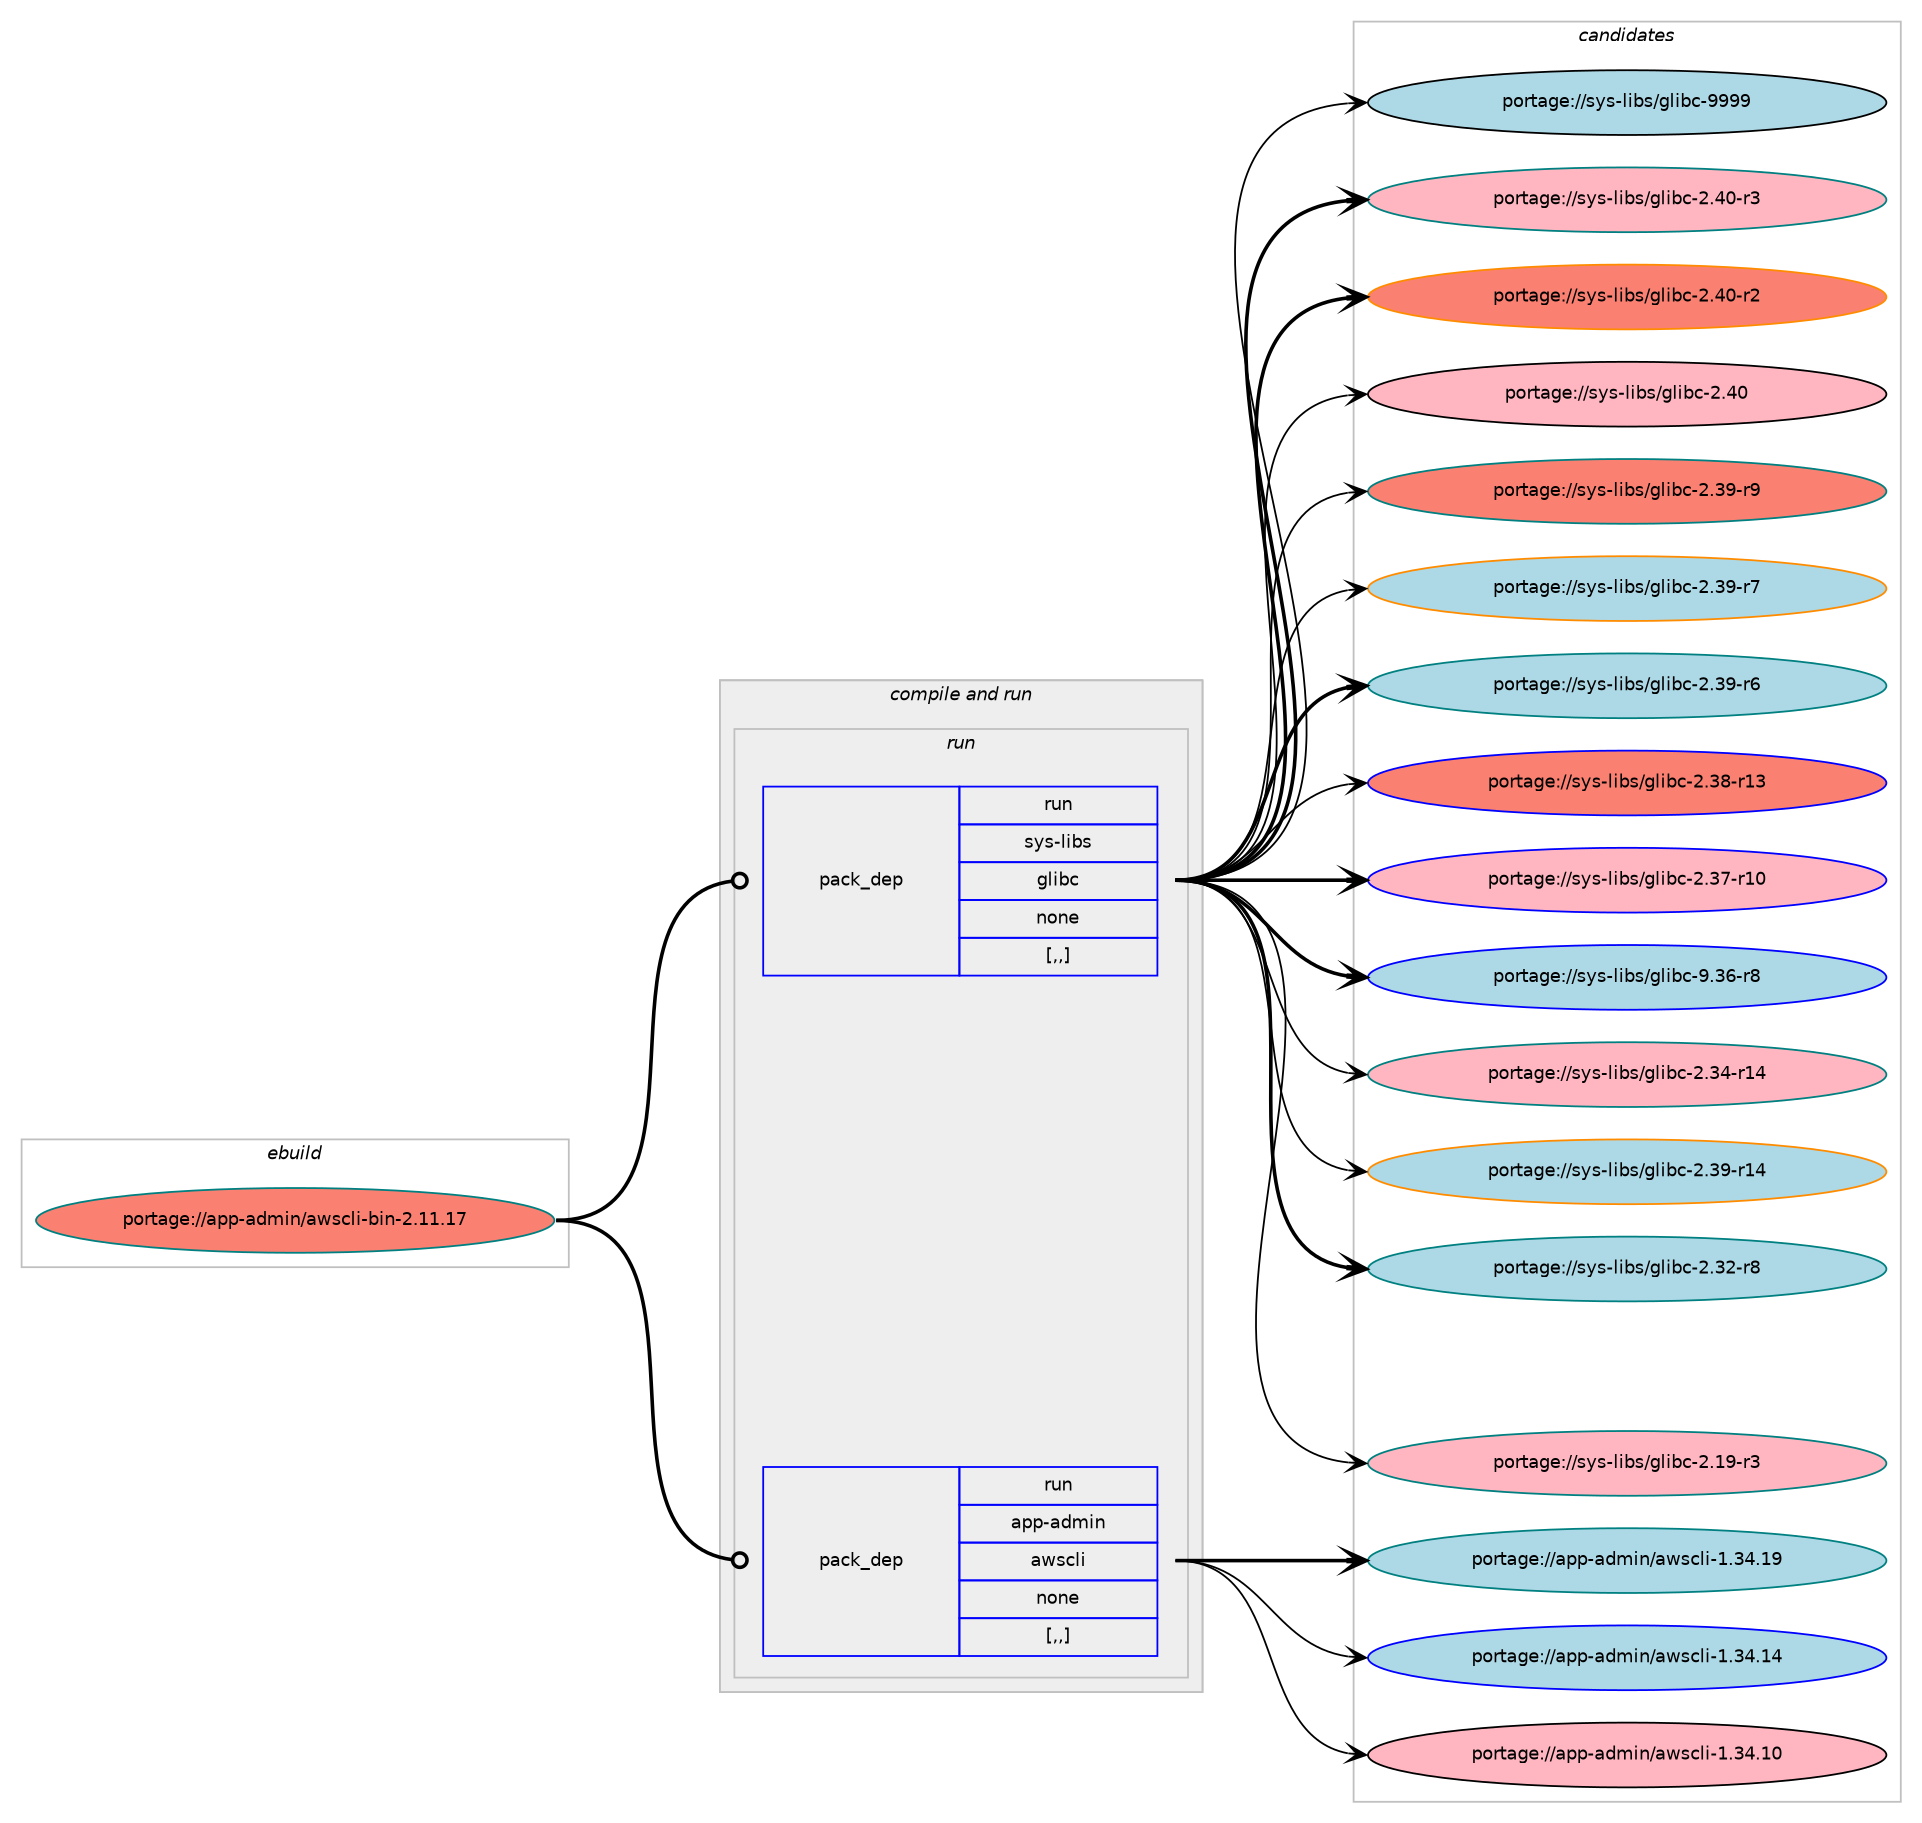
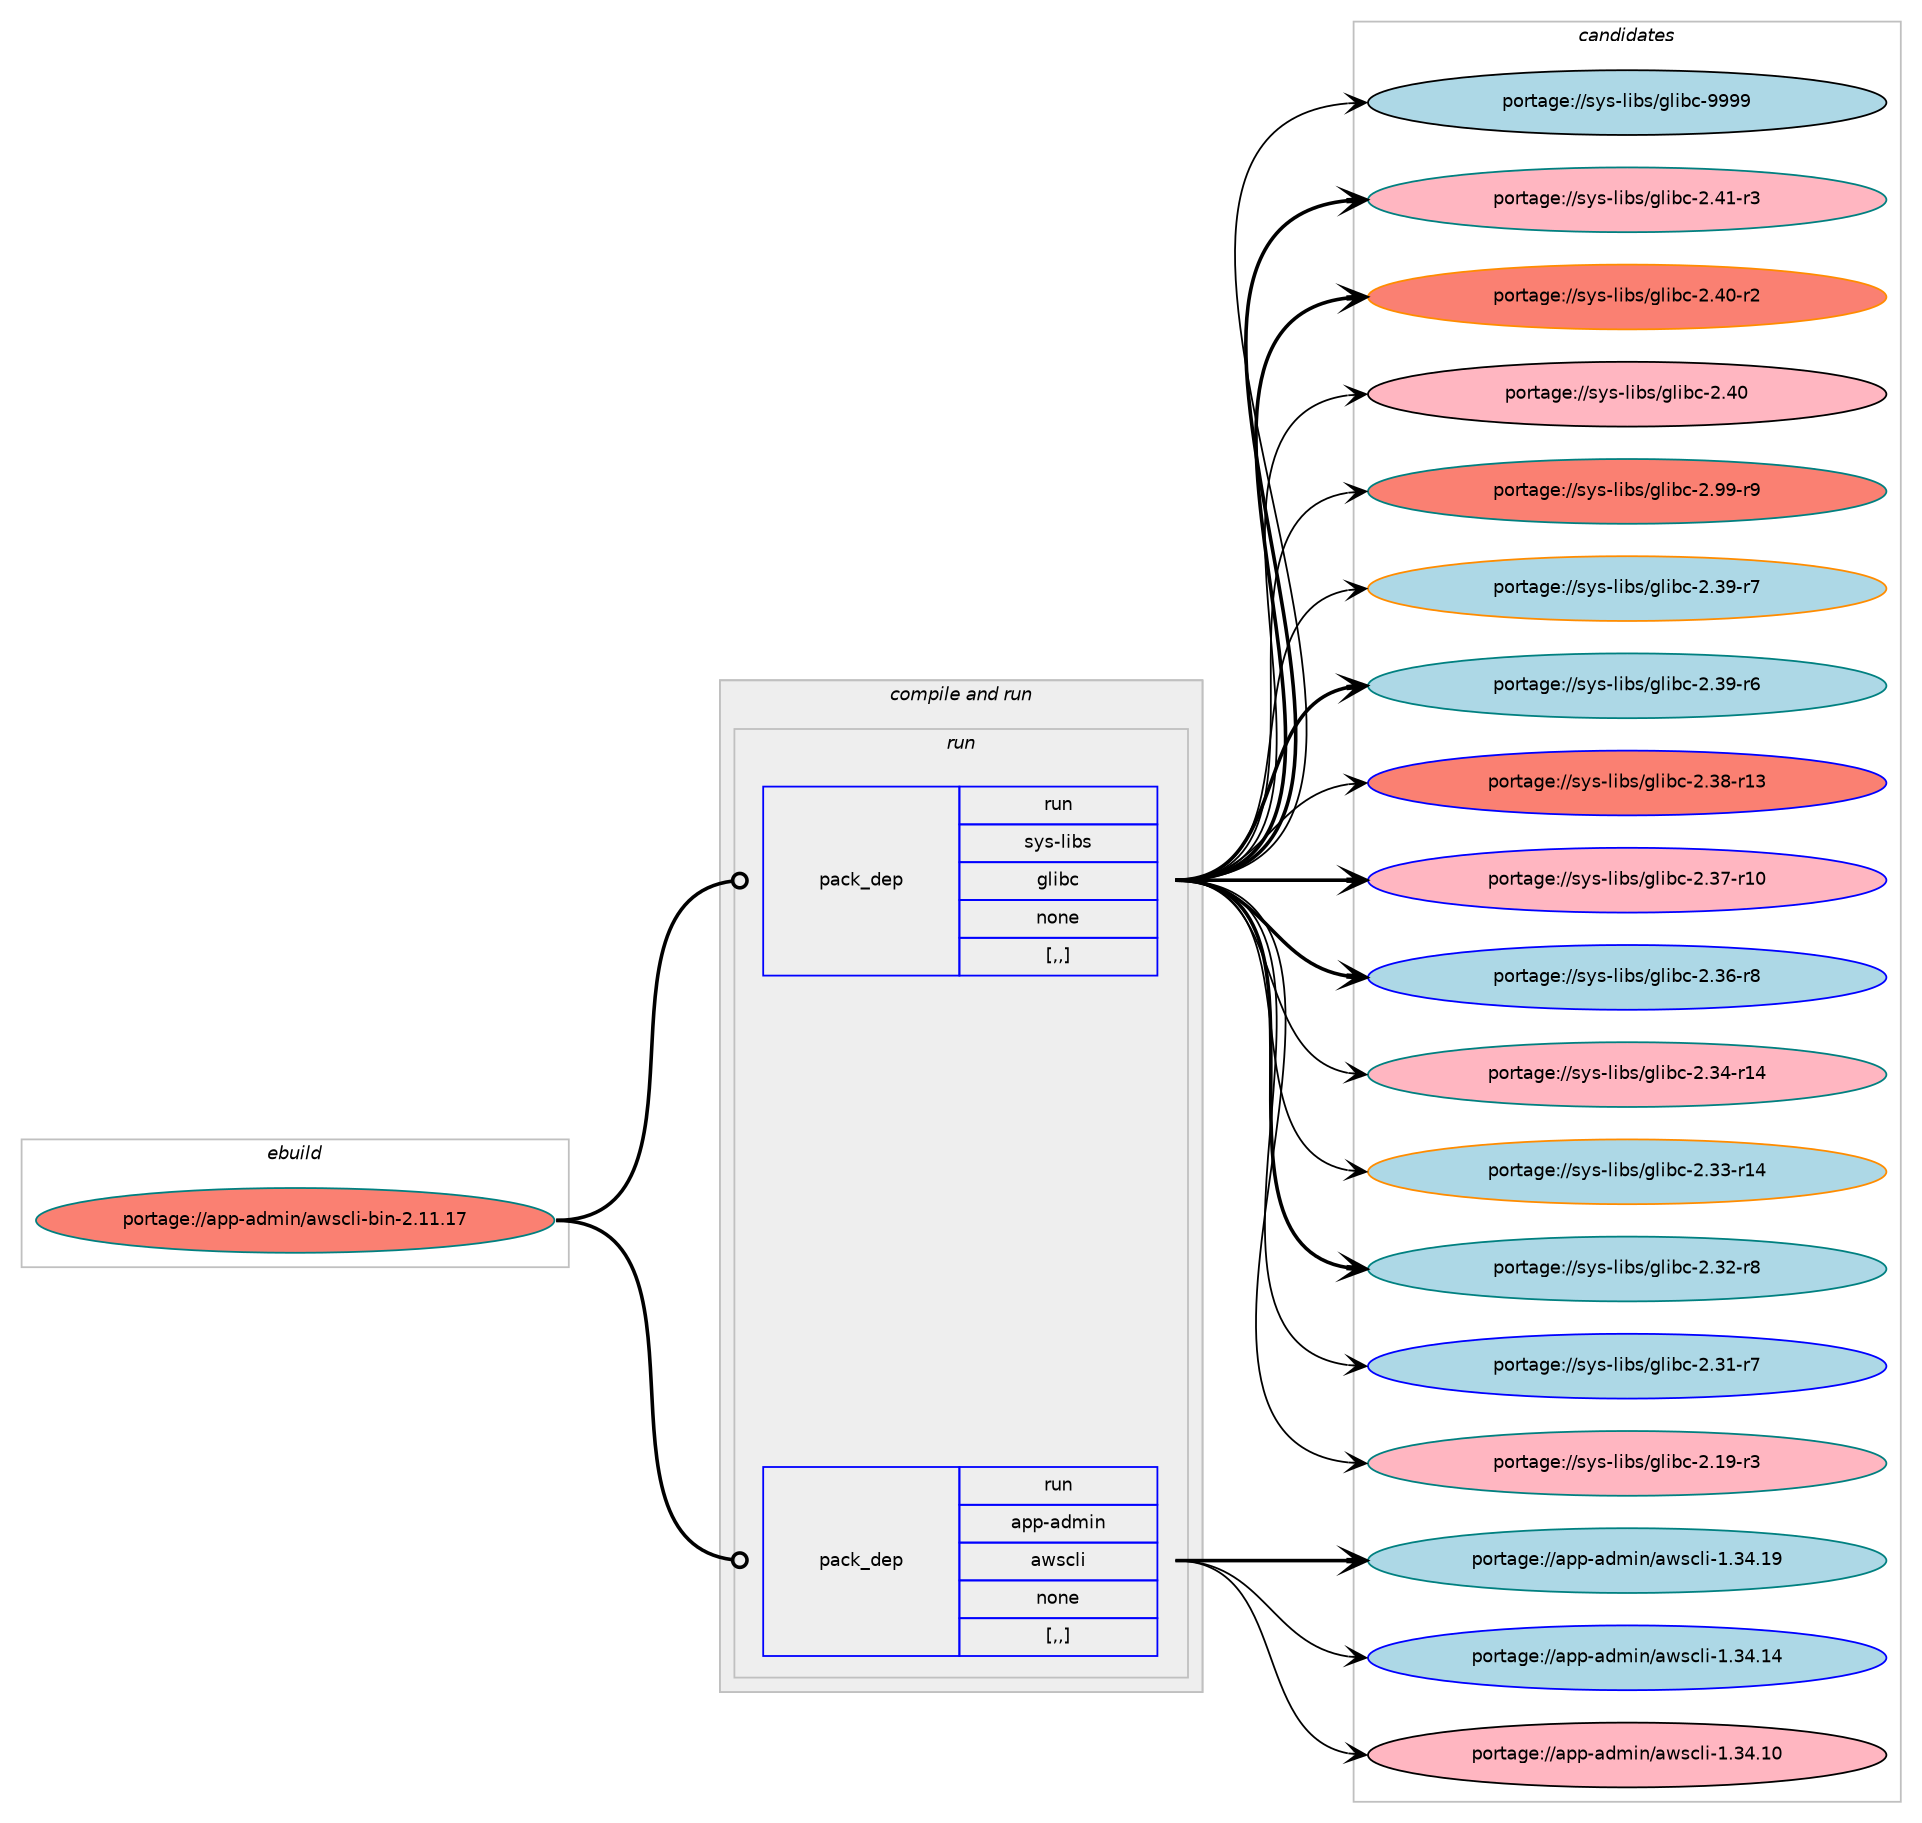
(1627, 200) -> (1627, 200)
(1627, 491) -> (1627, 491)
(1627, 977) -> (1627, 977)
(1627, 1172) -> (1627, 1172)
none -> (1627, 1366)
